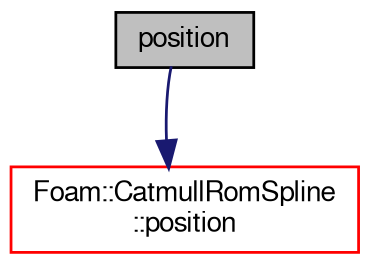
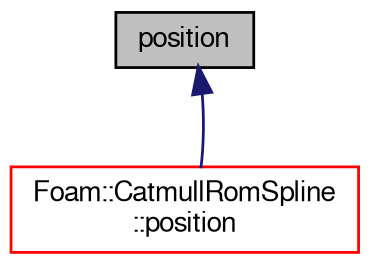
(167, 103) -> (203, 131)
